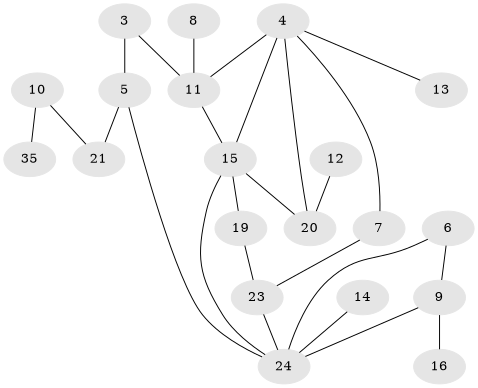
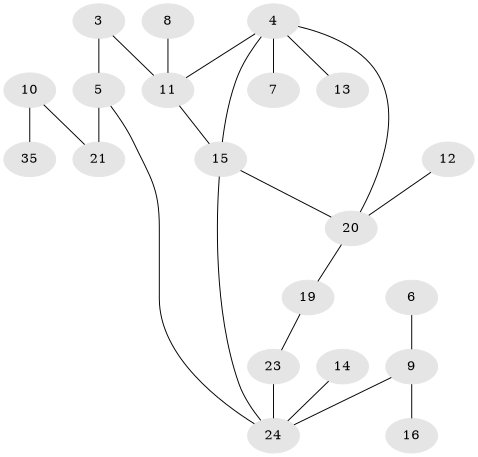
(236, 194) -> (330, 263)
(318, 263) -> none
(339, 271) -> none
